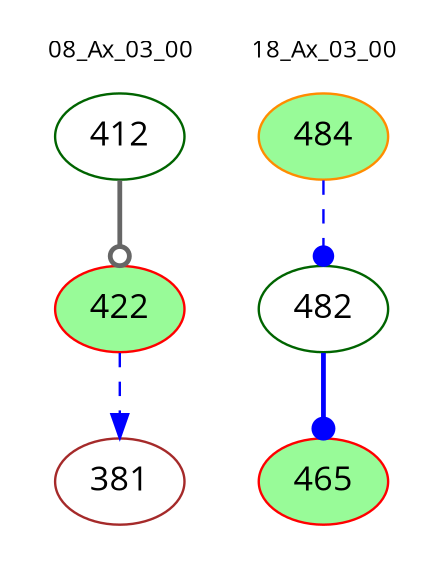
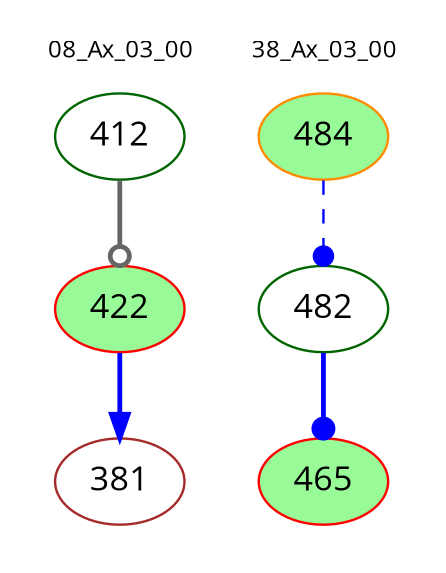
(325, 52) -> (325, 52)
(120, 384) -> (120, 384)
